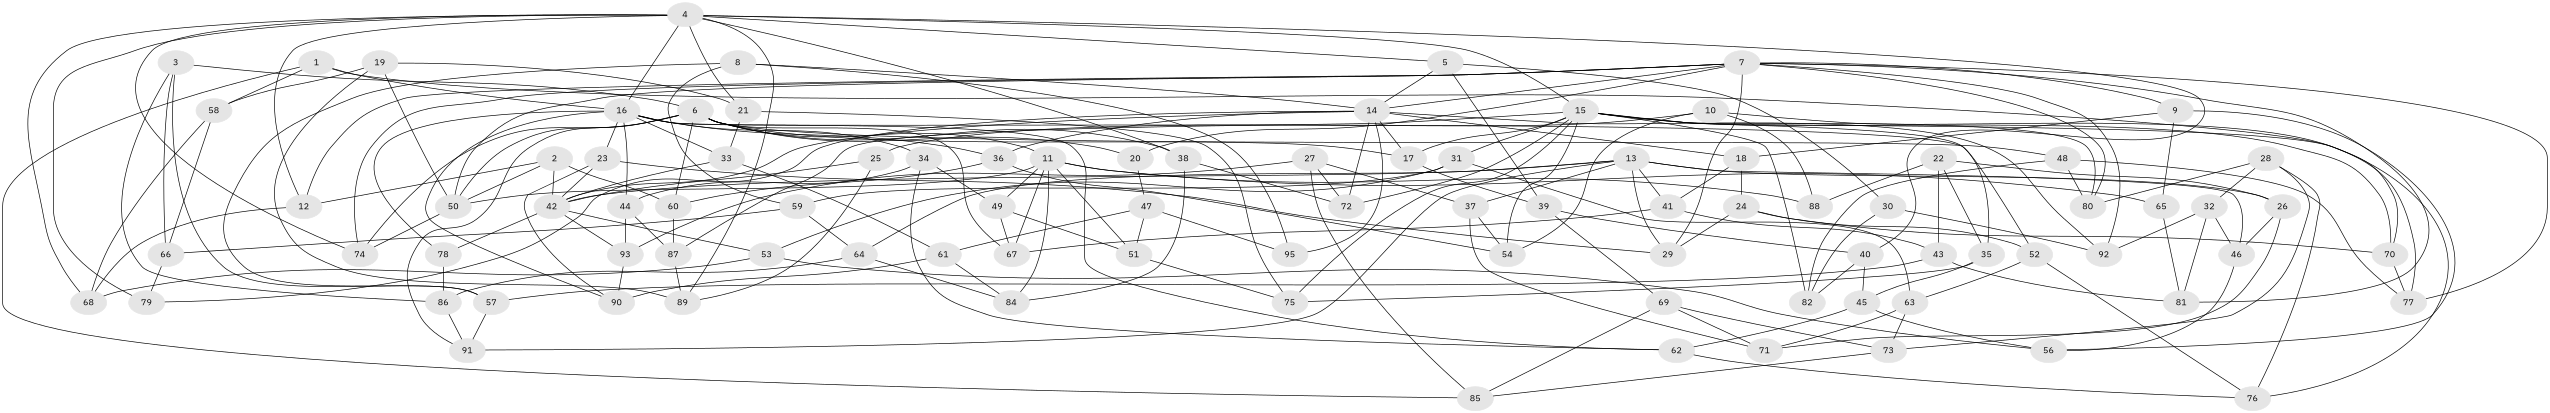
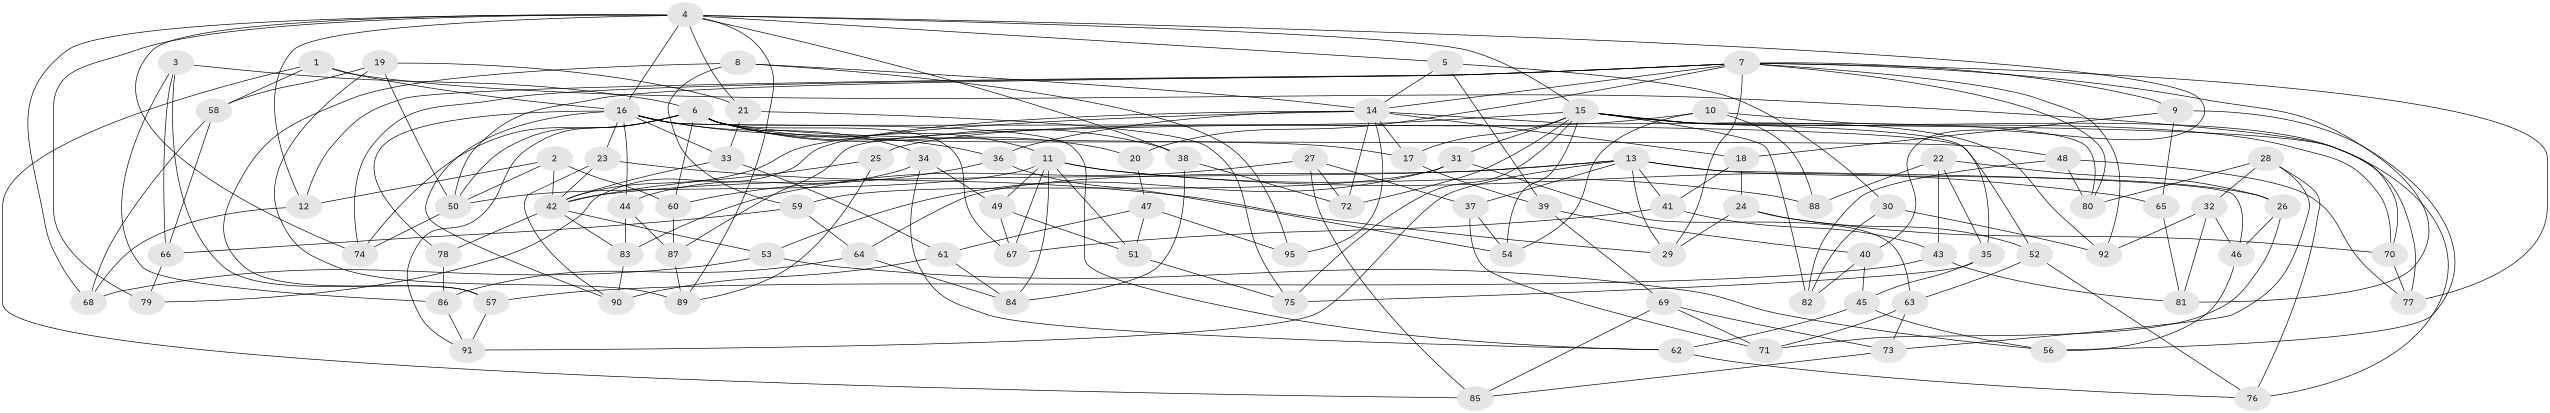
(625, 255) -> (625, 255)
